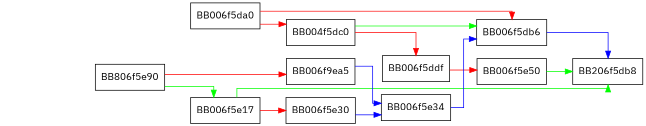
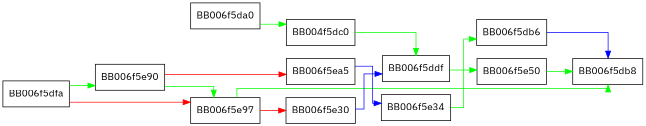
(387, 11) -> none
(269, 24) -> (269, 24)
(412, 26) -> none
(393, 32) -> (393, 32)
(459, 70) -> (459, 70)
(321, 72) -> (321, 72)
(608, 72) -> (608, 72)
(130, 77) -> (130, 77)
(464, 77) -> (464, 77)
none -> (36, 94)
(225, 110) -> (225, 110)
(365, 115) -> (364, 93)
